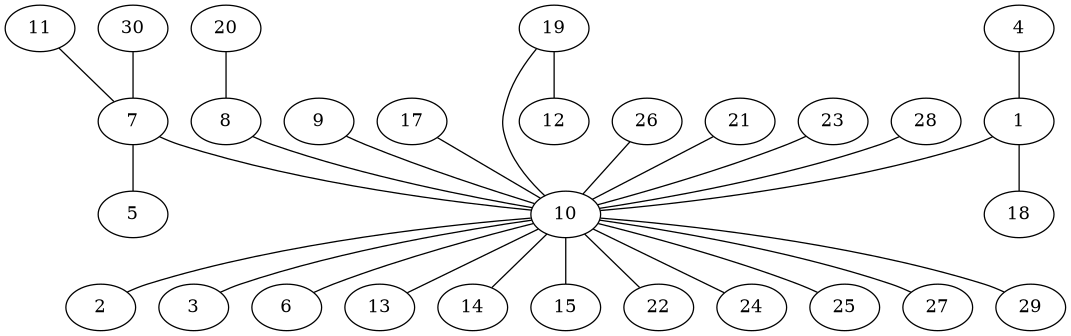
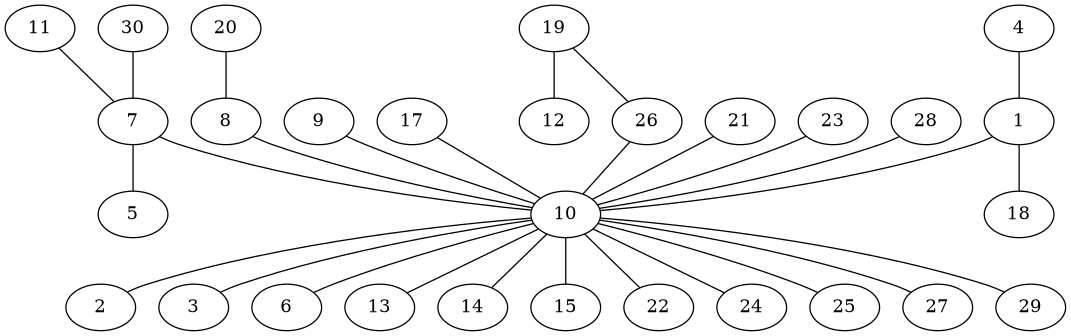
(503, 125) -> (600, 75)
